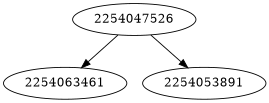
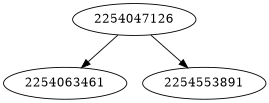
(134, 19) -> (134, 19)
(204, 83) -> (204, 83)
